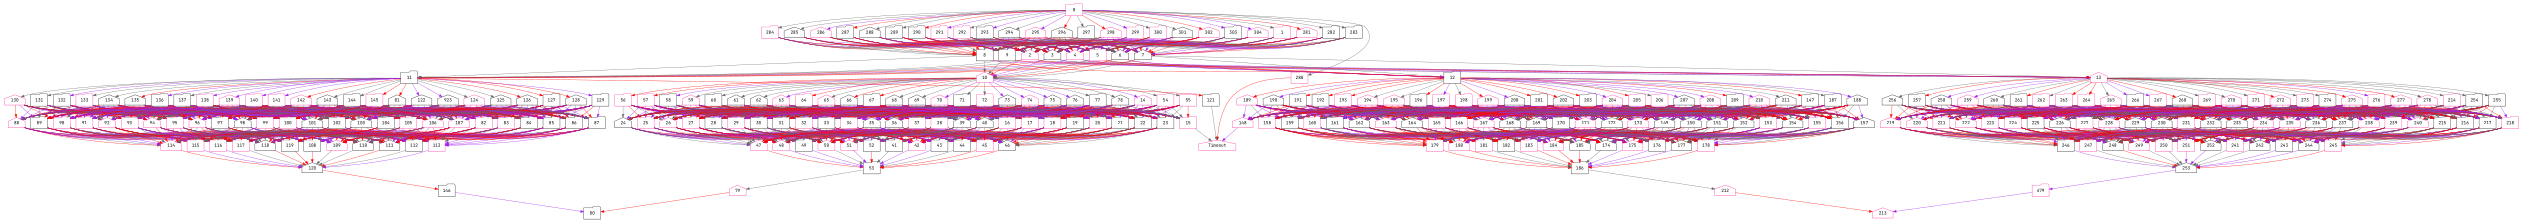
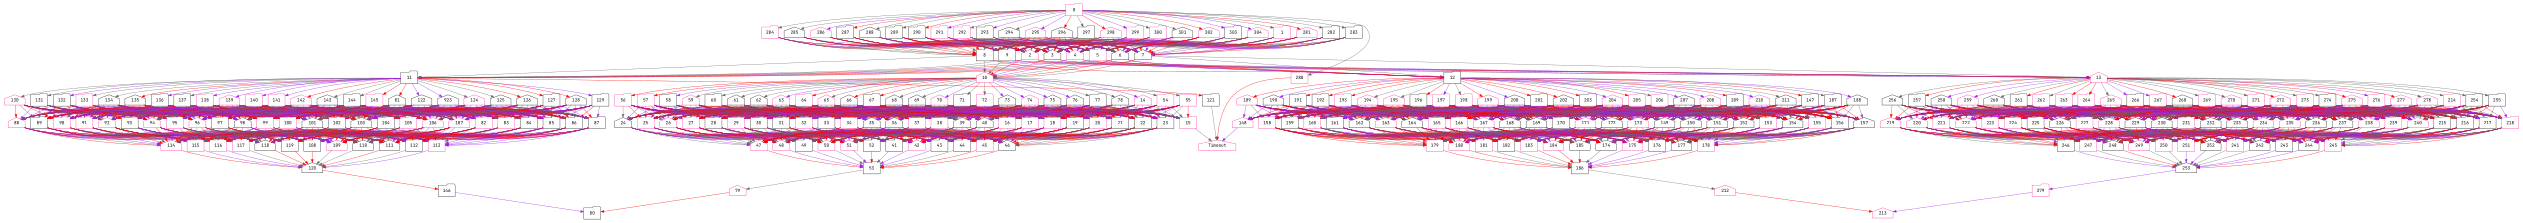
(130, 123) -> (130, 123)
(2041, 191) -> (2041, 191)
